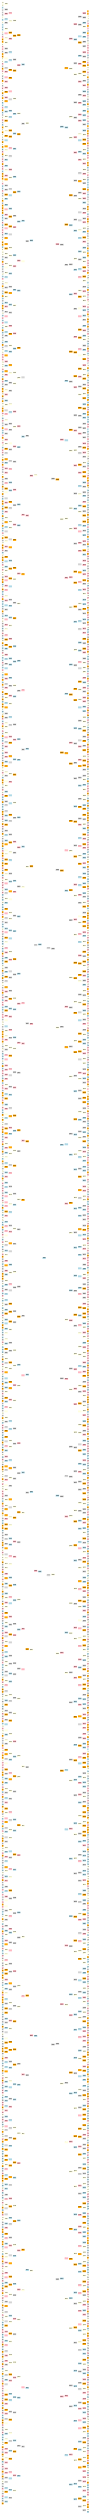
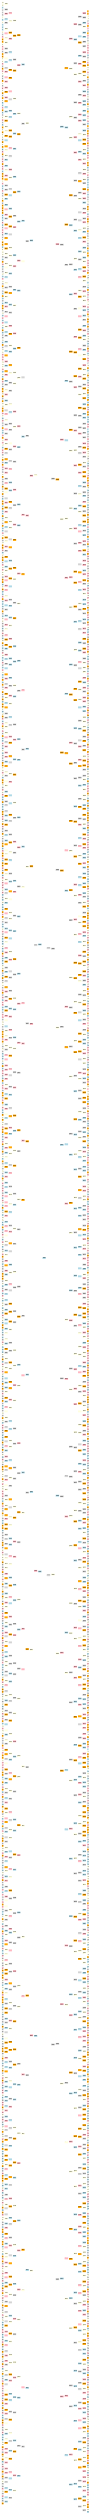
(88, 750) -> (88, 750)
